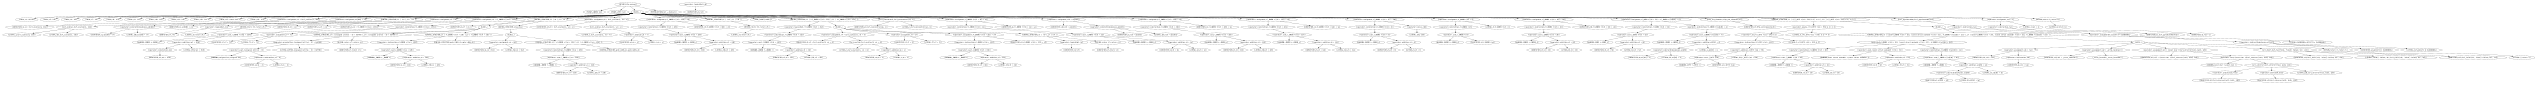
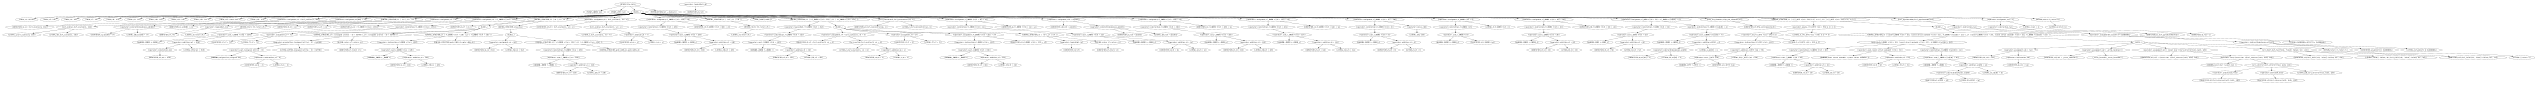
(628, 4) -> (628, 4)
